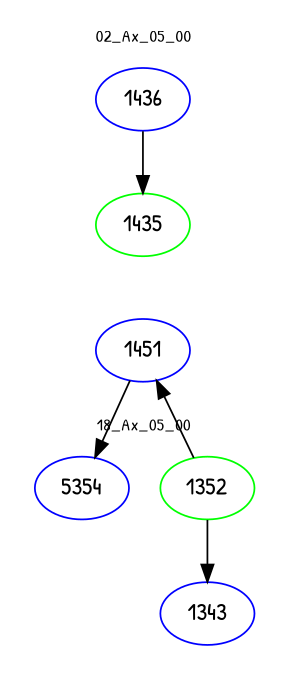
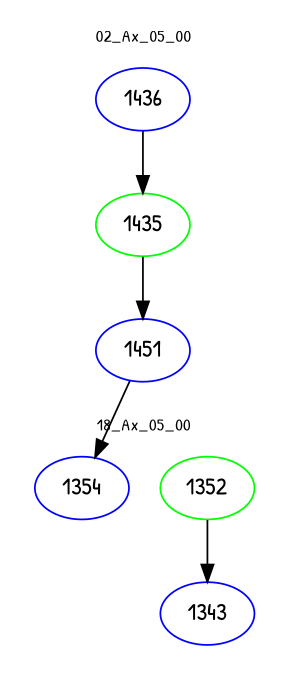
(179, 427) -> (143, 279)
(82, 488) -> (82, 488)
